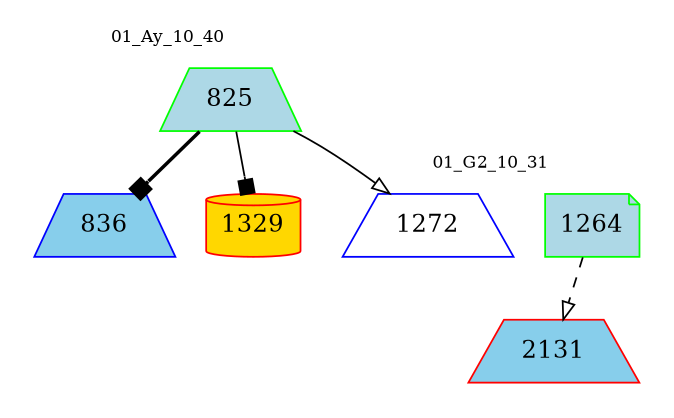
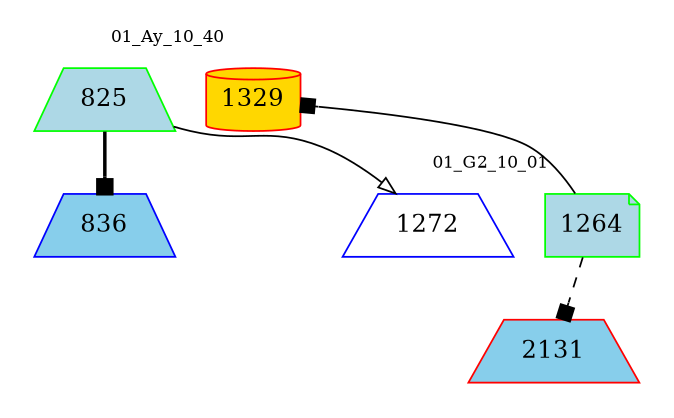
(240, 154) -> (458, 126)
(491, 163) -> (491, 163)
(576, 280) -> (576, 280)
